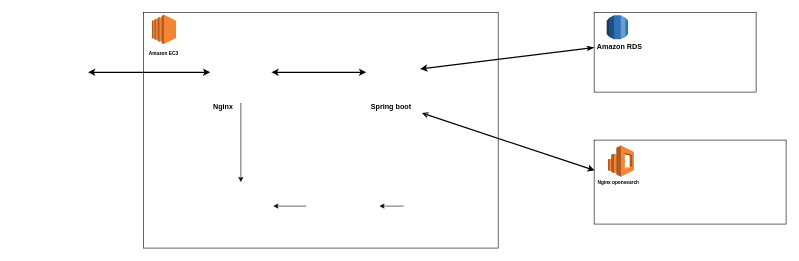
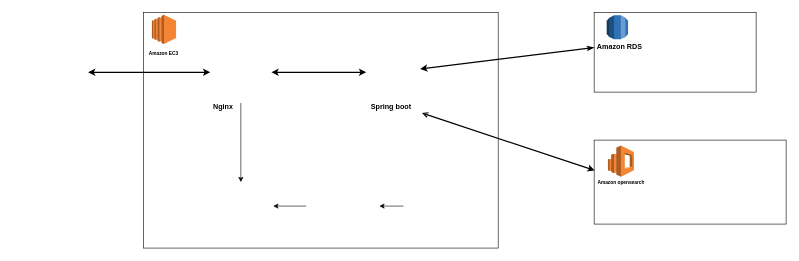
(623, 170) -> (623, 170)
